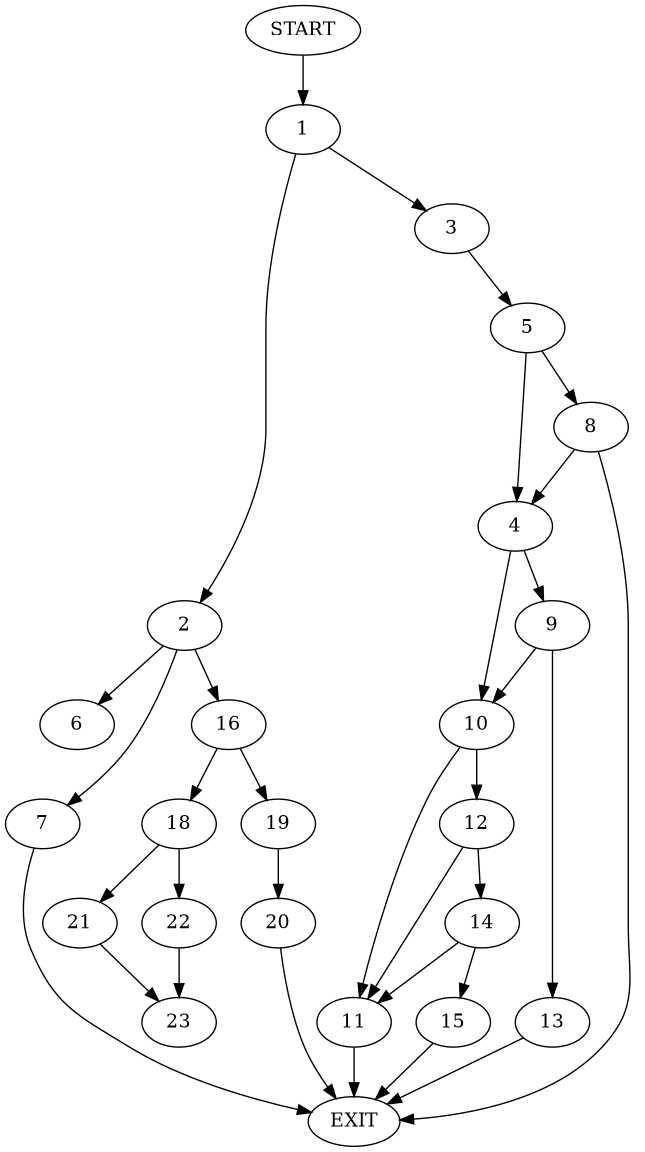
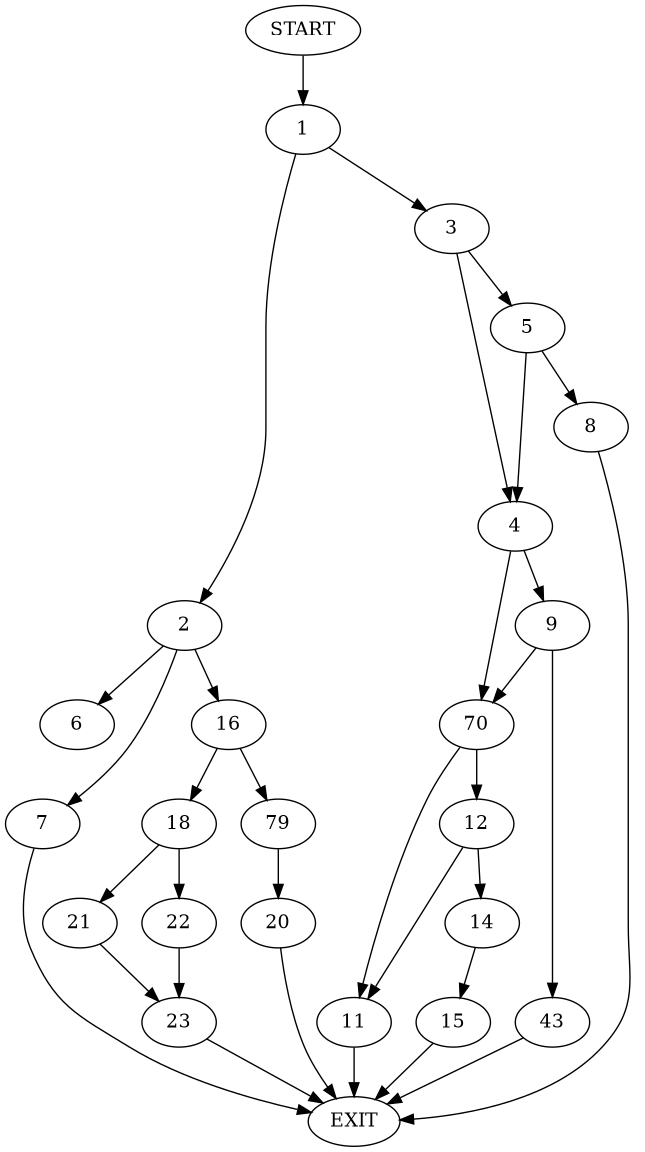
(557, 471) -> (482, 371)
(477, 725) -> (477, 725)
(278, 824) -> (278, 824)
(424, 968) -> none
(552, 1022) -> (552, 1022)
none -> (259, 1068)
